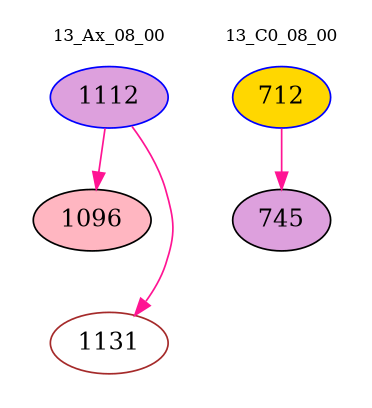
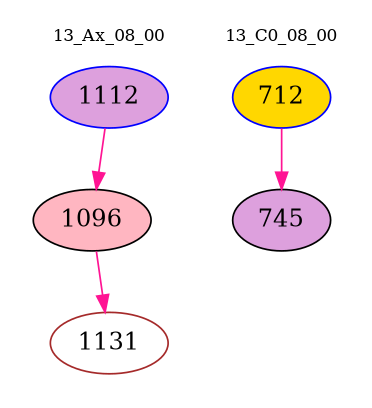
(171, 212) -> (100, 273)
